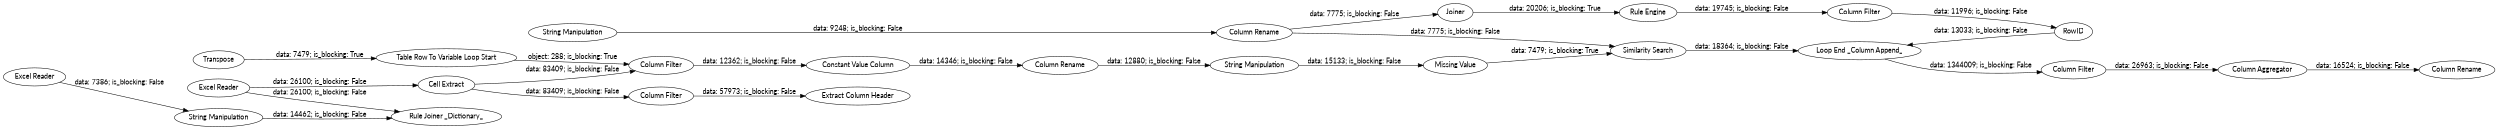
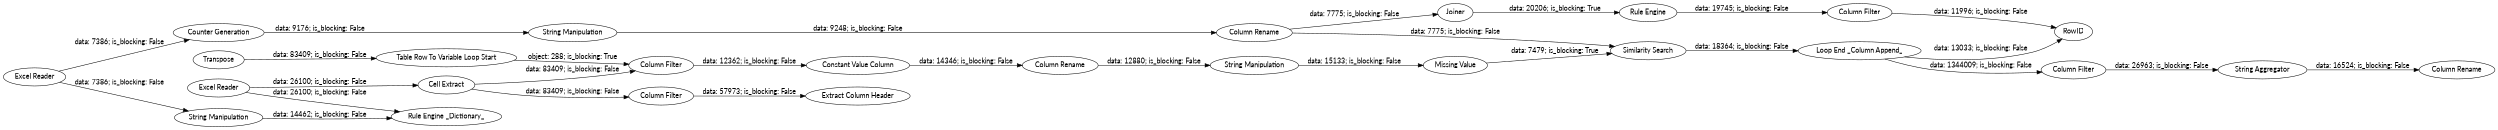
none -> (219, 33)
(1984, 38) -> (1982, 59)
(320, 55) -> (320, 55)
(2262, 70) -> (2262, 70)
(446, 117) -> (446, 117)
